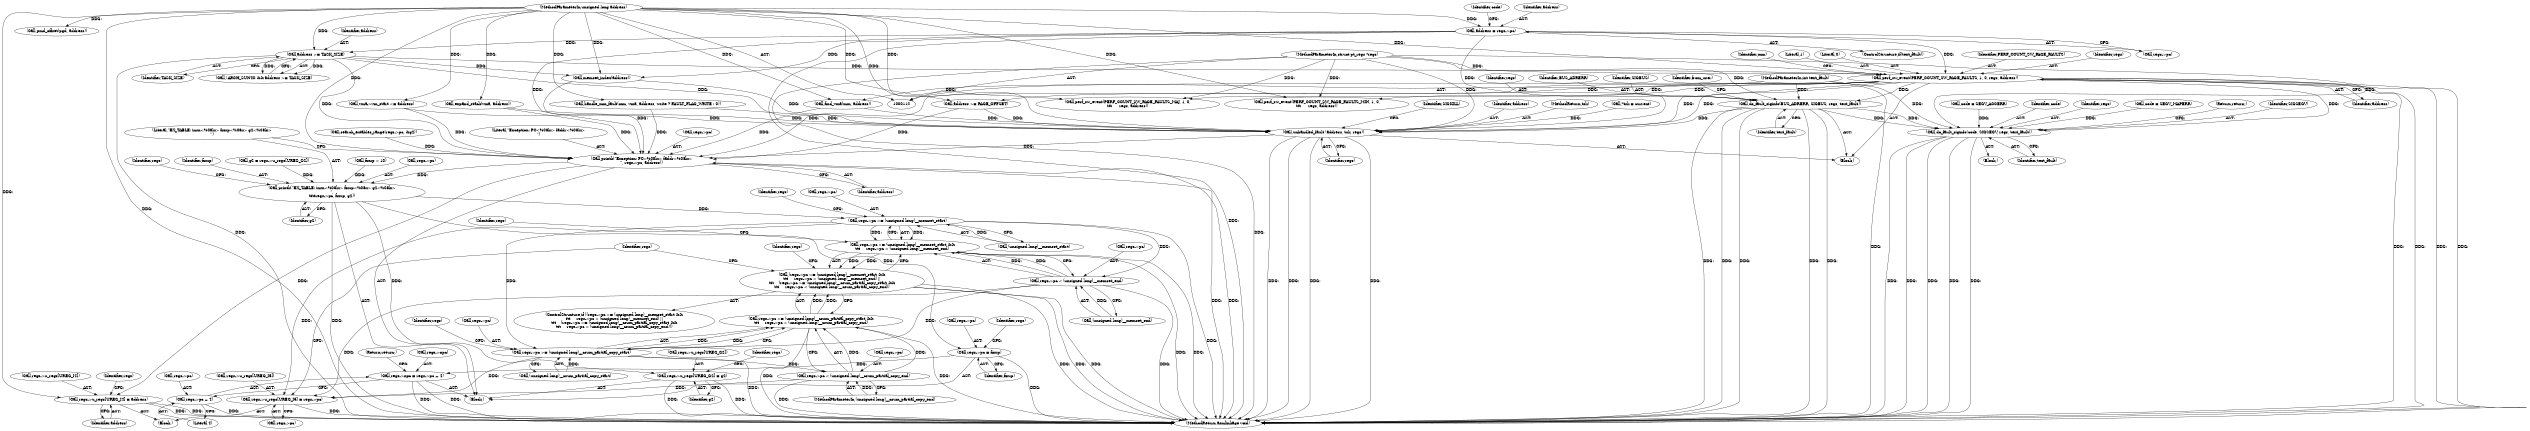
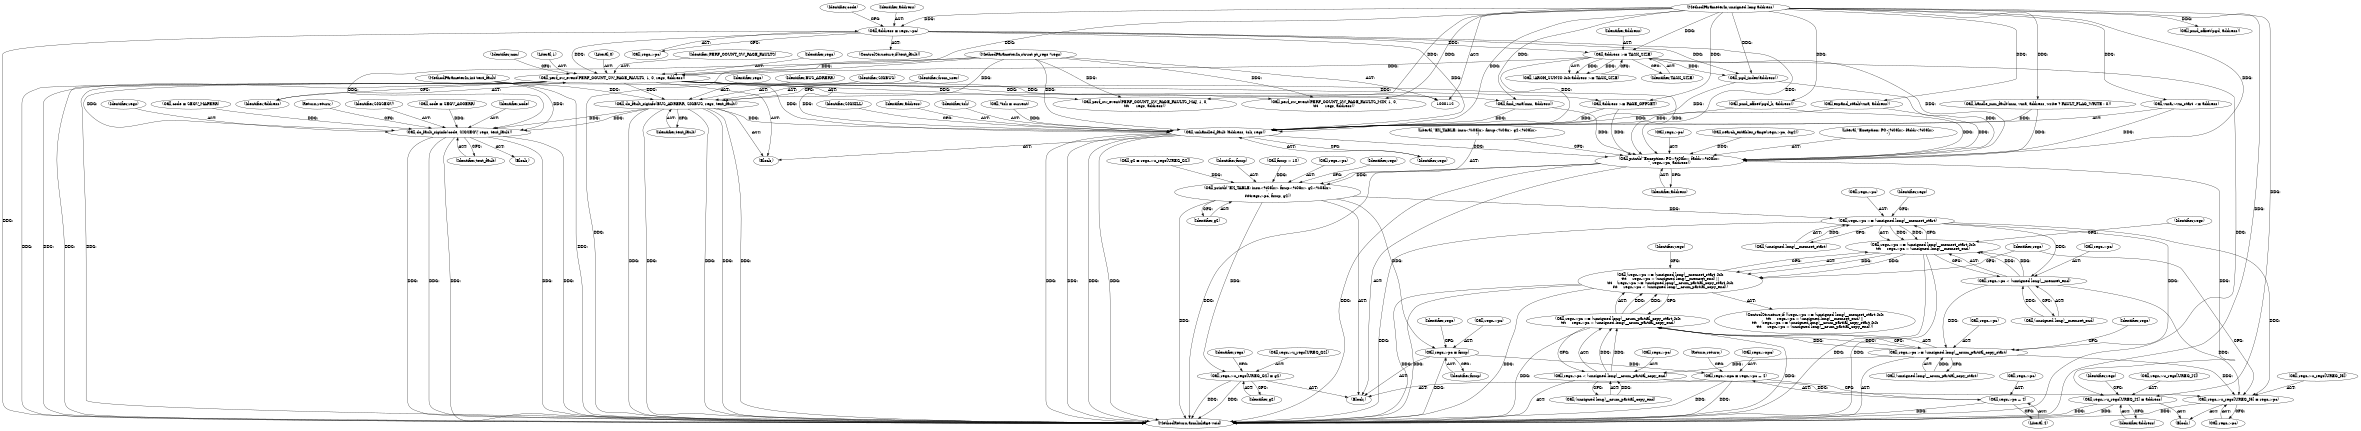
(602, 78) -> (1753, 78)
(1570, 104) -> (955, 104)
none -> (1761, 104)
(716, 118) -> (2098, 118)
(1169, 336) -> none
(754, 388) -> (1866, 388)
(784, 400) -> (1542, 400)
(875, 400) -> (1610, 400)
